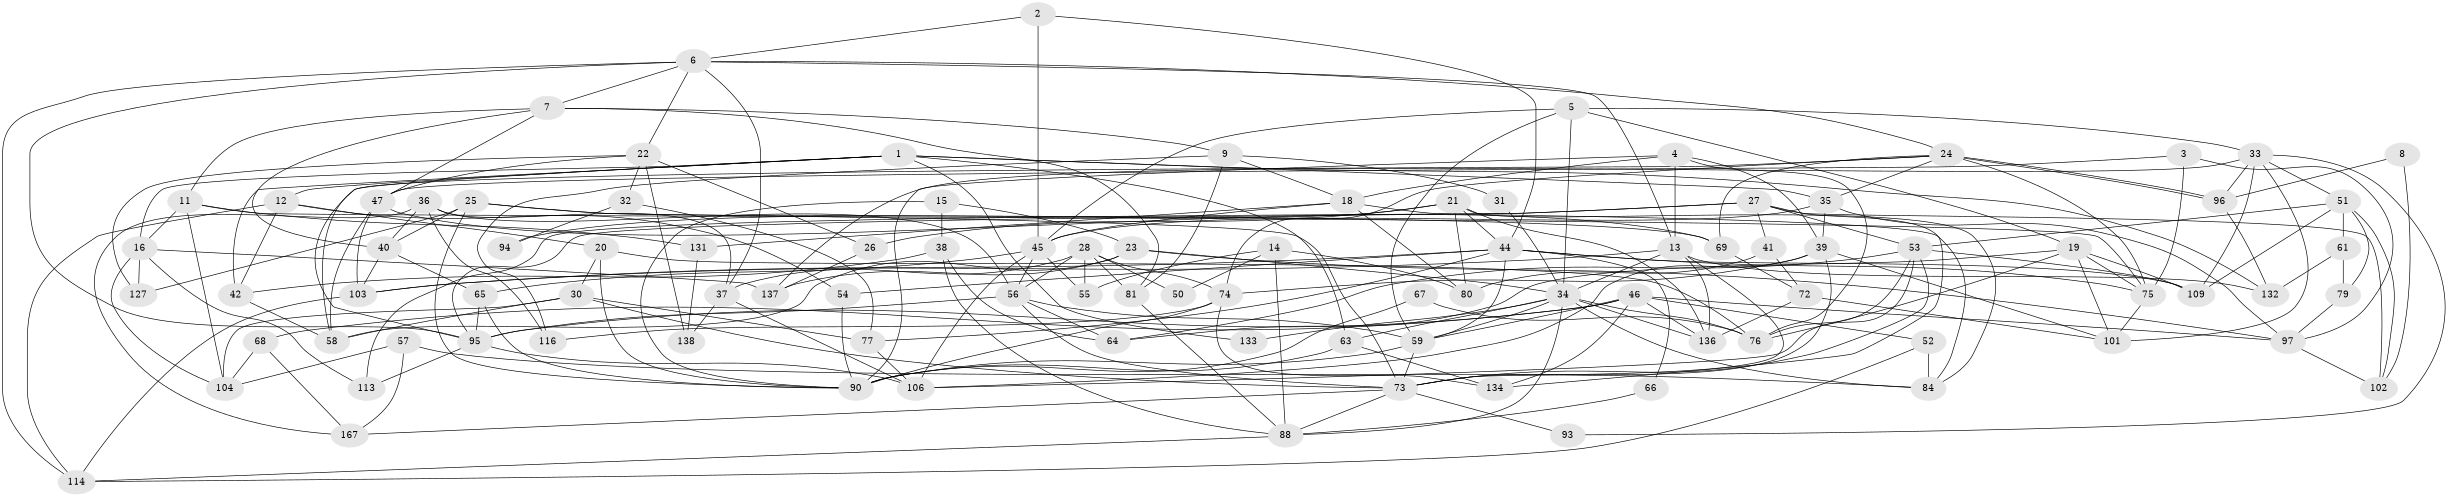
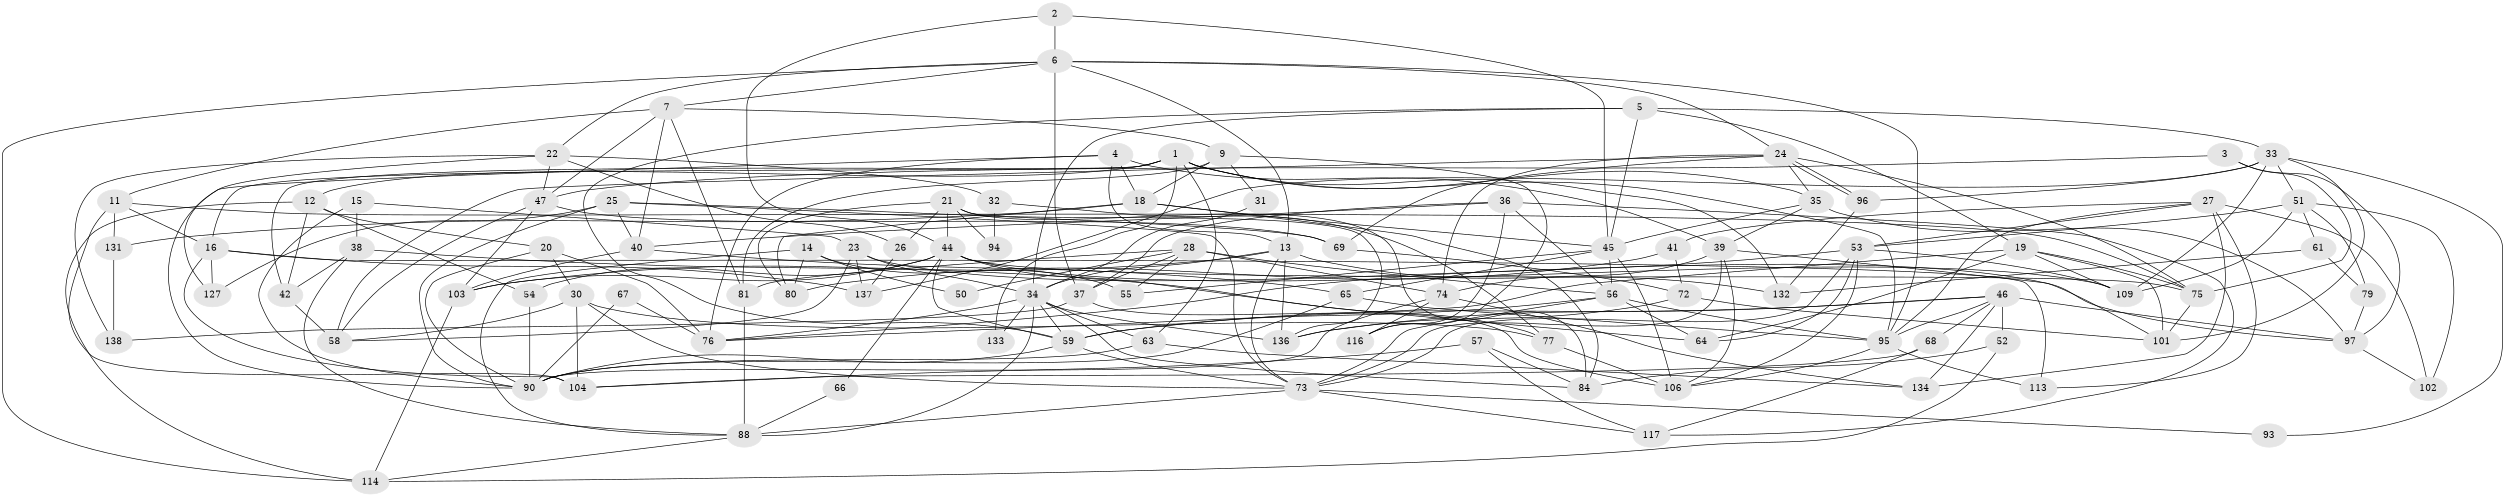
(2402, 155) -> none
(350, 435) -> (1652, 435)
